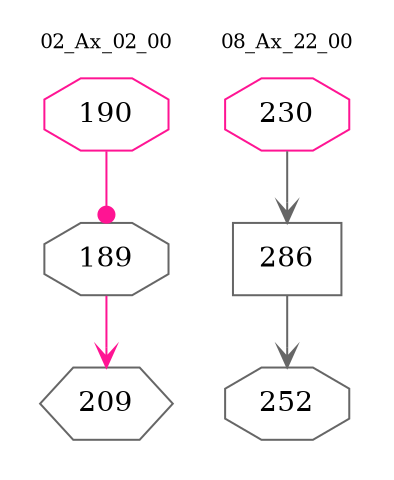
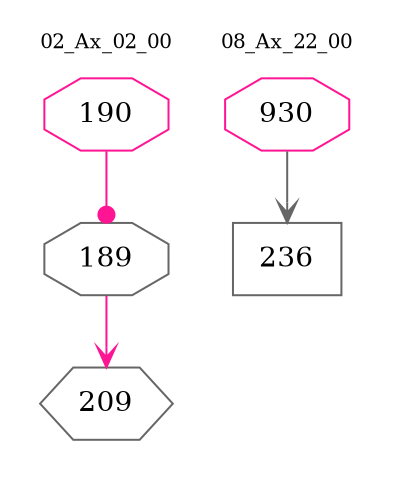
(287, 114) -> (287, 114)
(287, 259) -> (287, 259)
(287, 404) -> none
